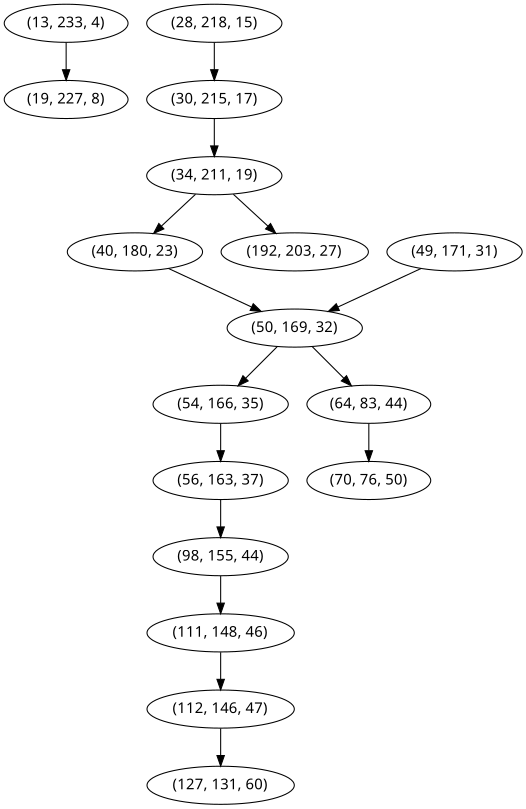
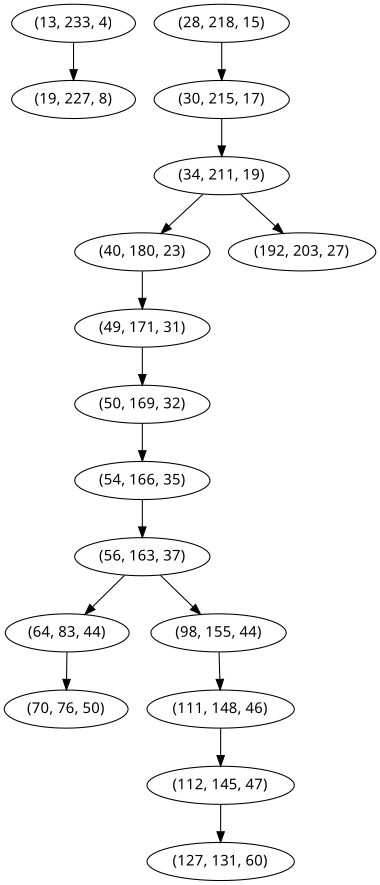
(210, 288) -> (142, 285)
(328, 362) -> (109, 591)
(221, 709) -> (221, 785)
